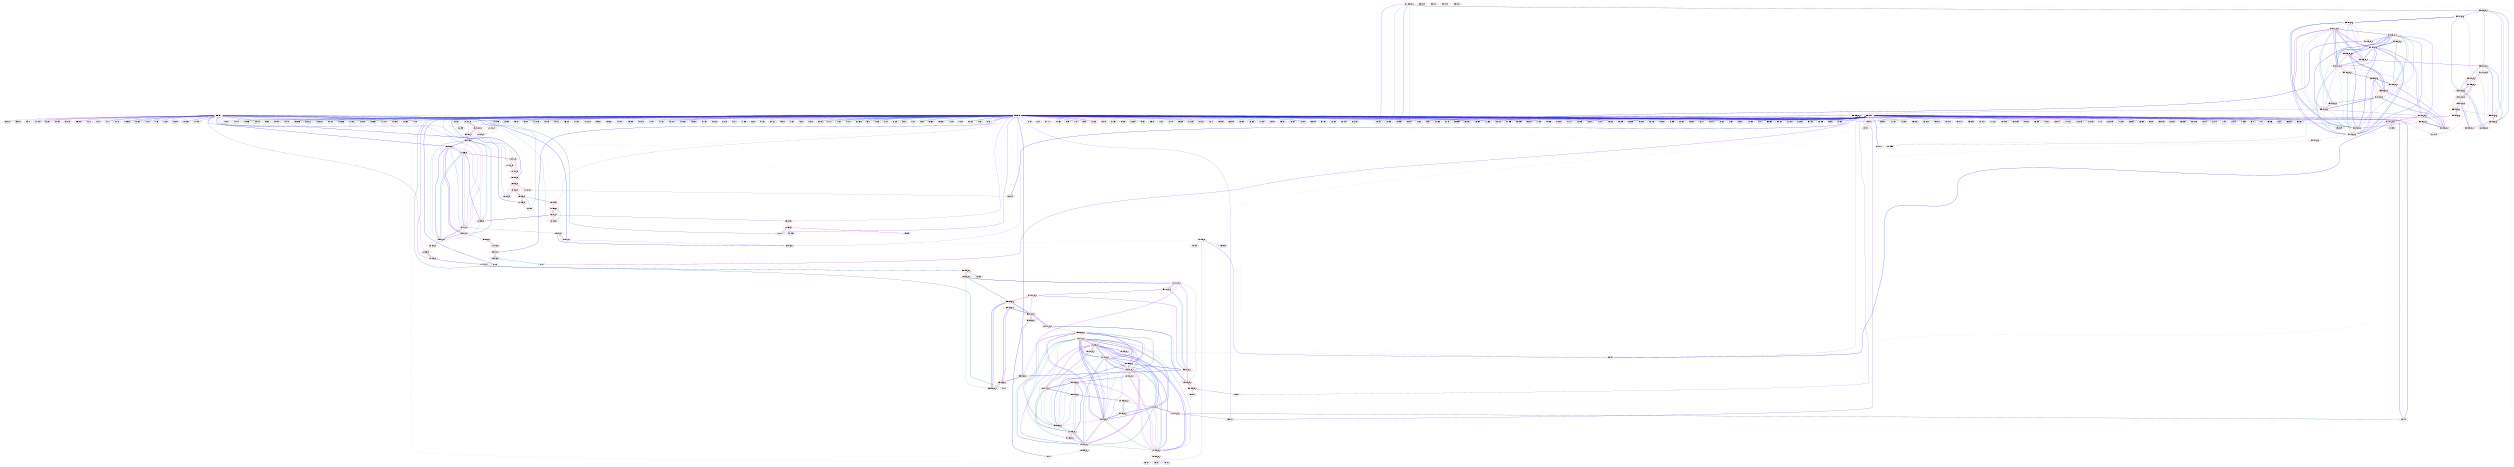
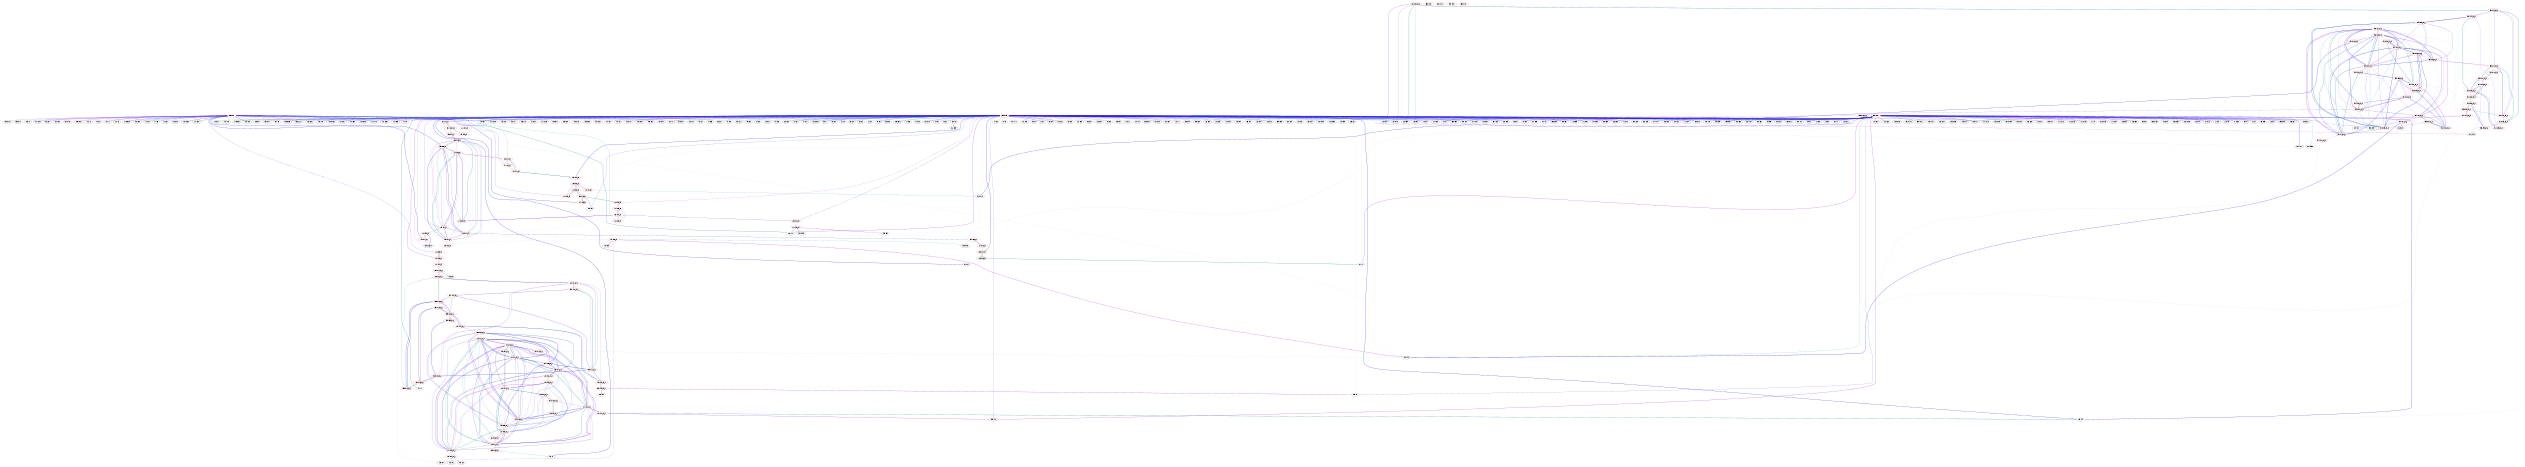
(1640, 117) -> (1842, 118)
